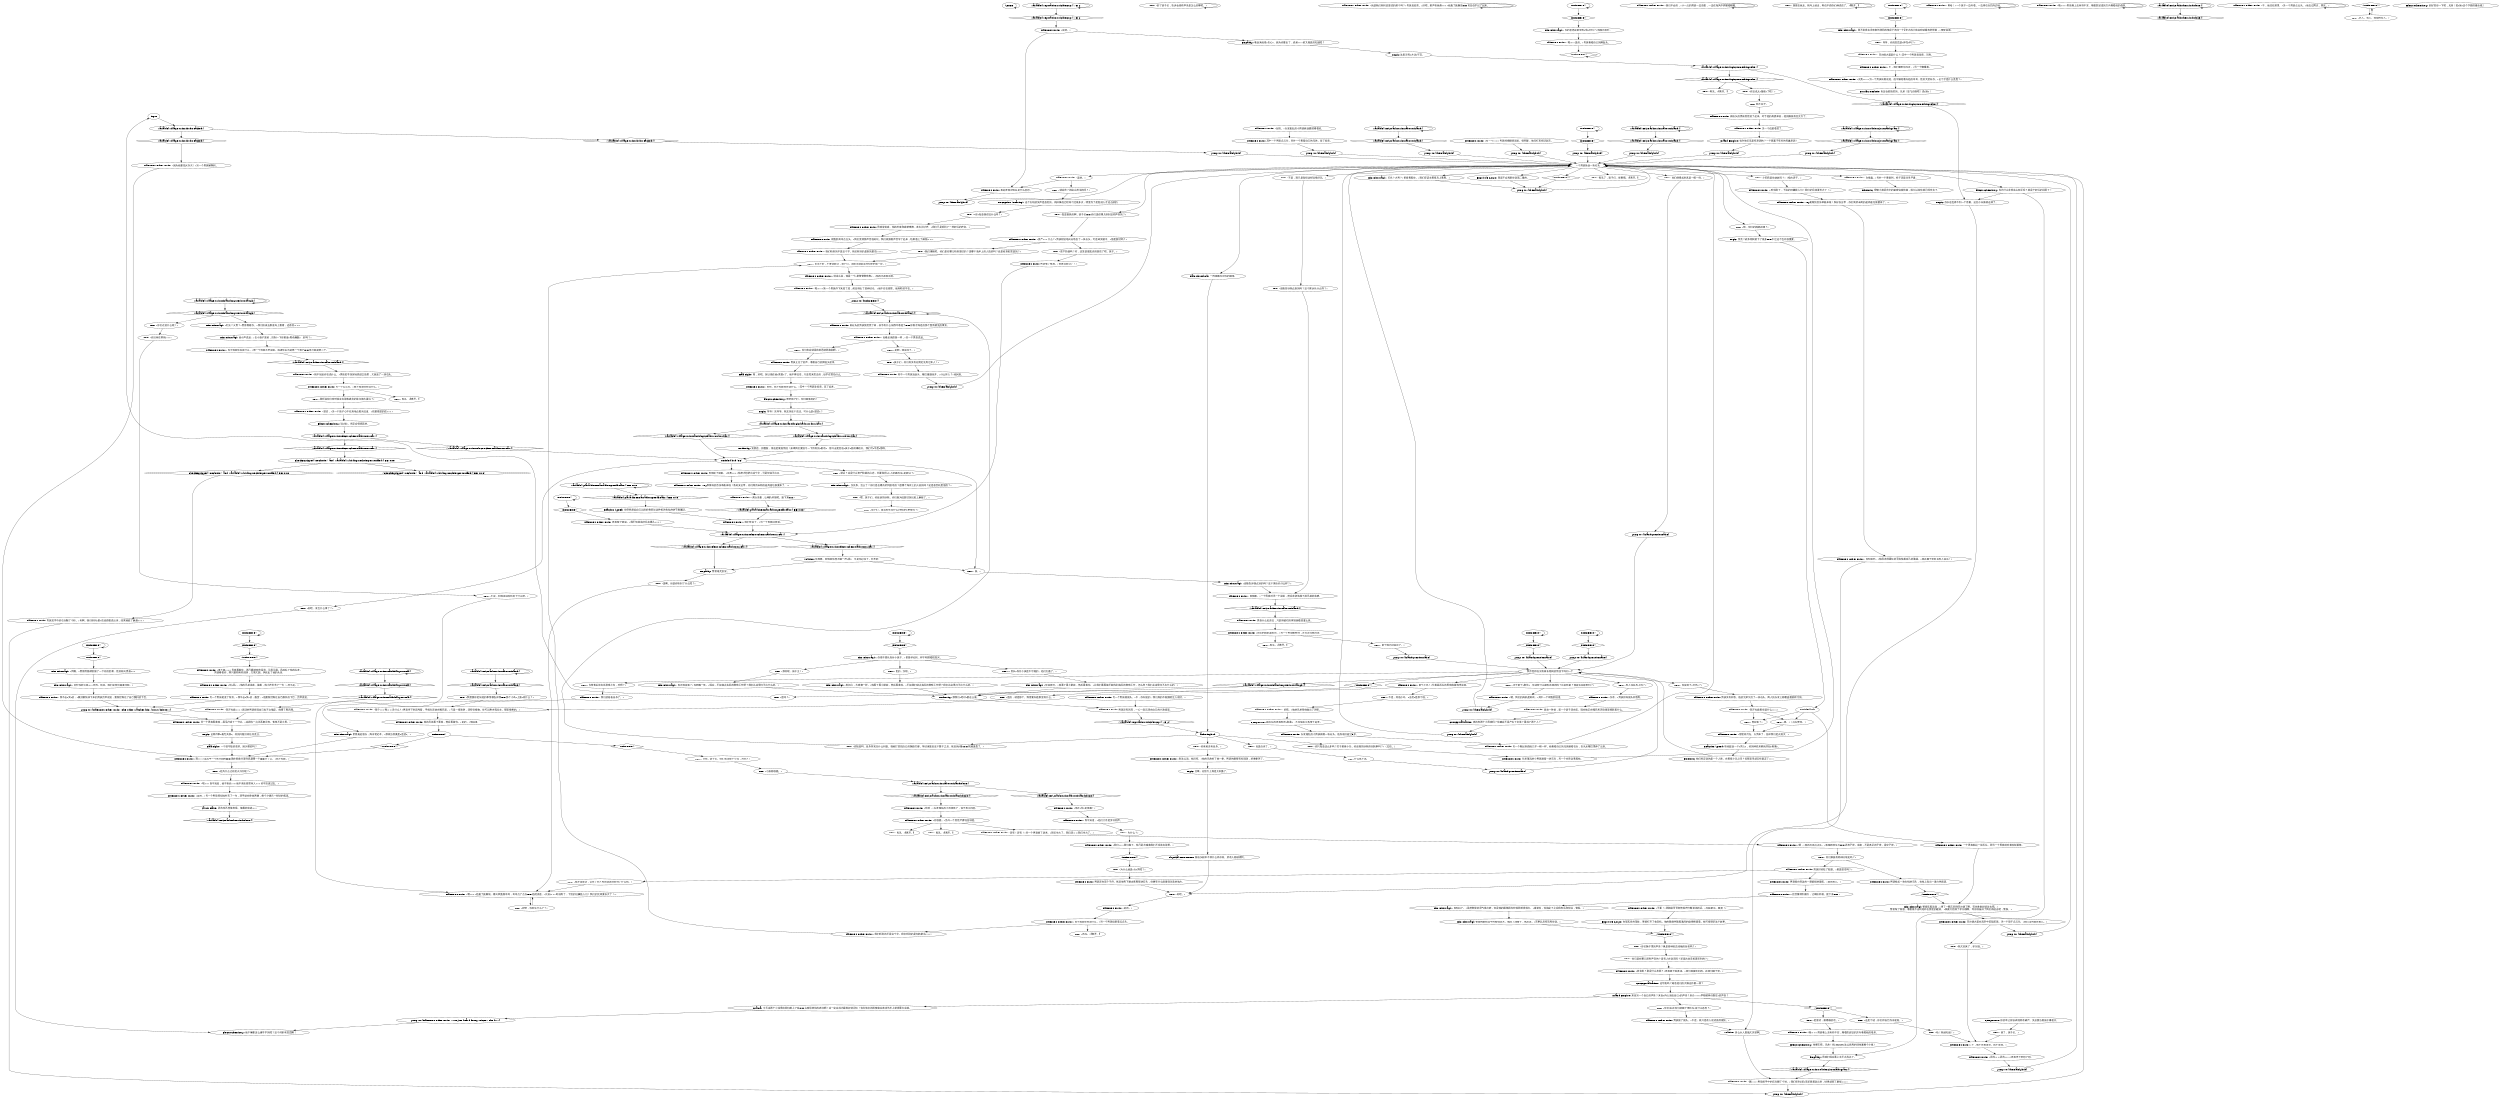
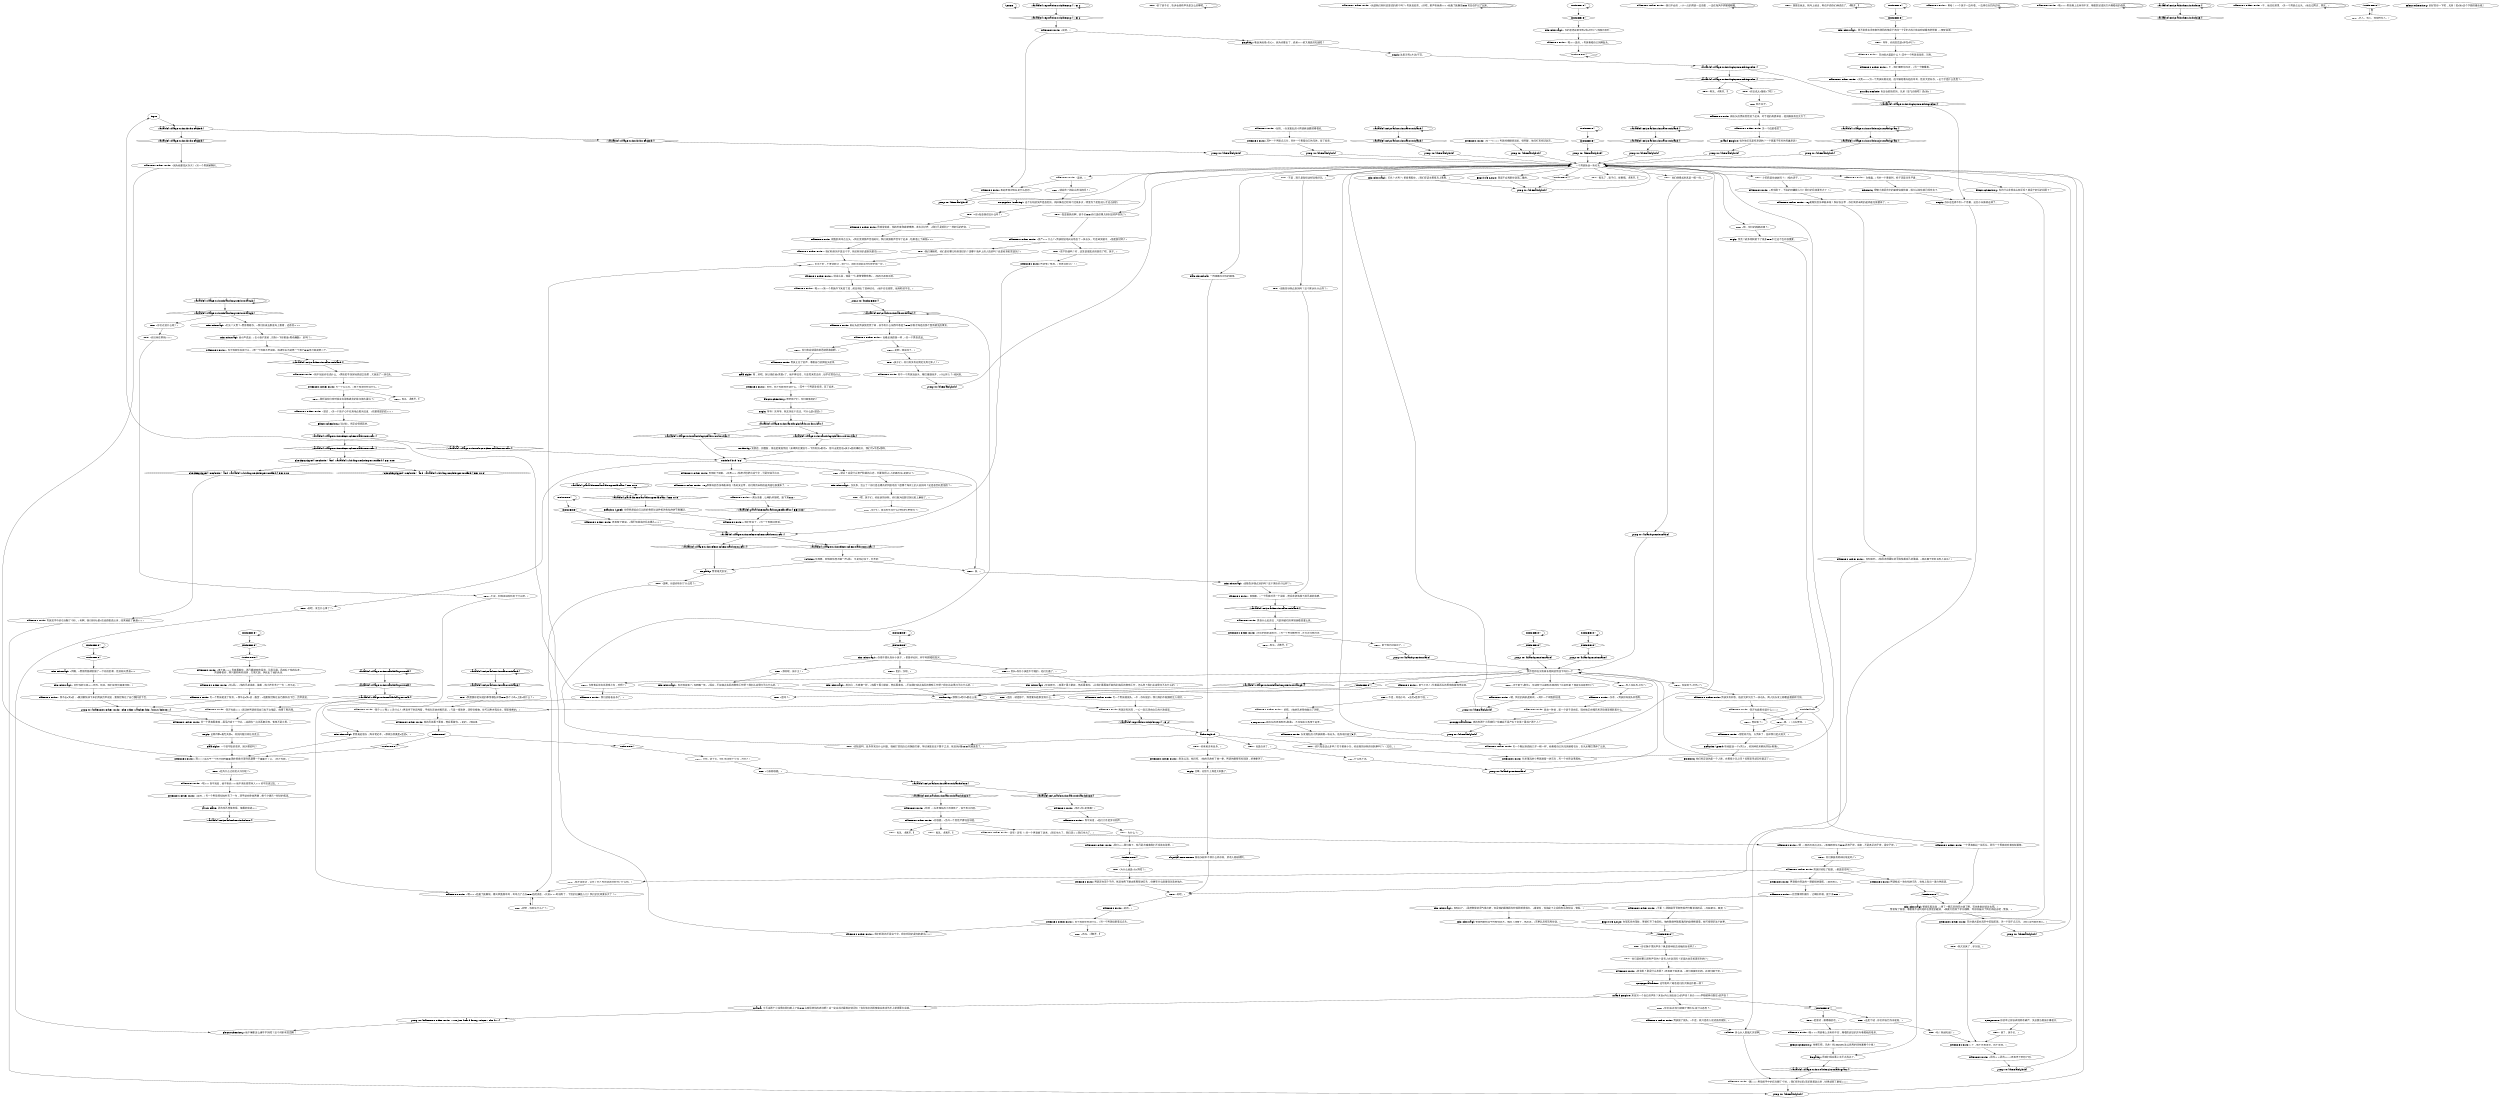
(1991, 196) -> (1933, 196)
(1873, 869) -> (1863, 876)
(1686, 1013) -> none
